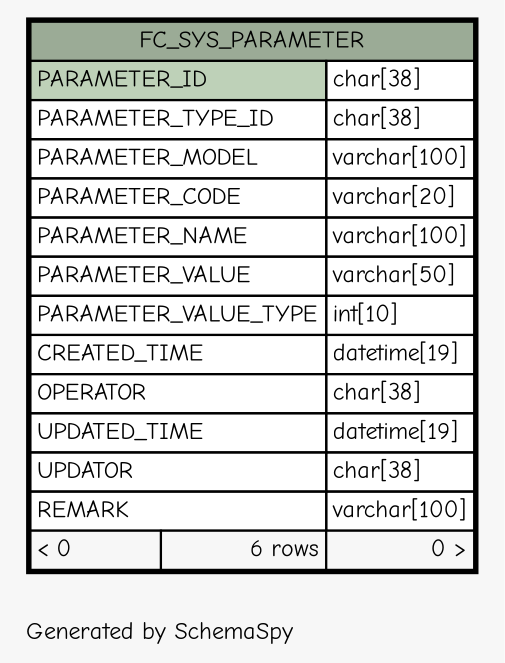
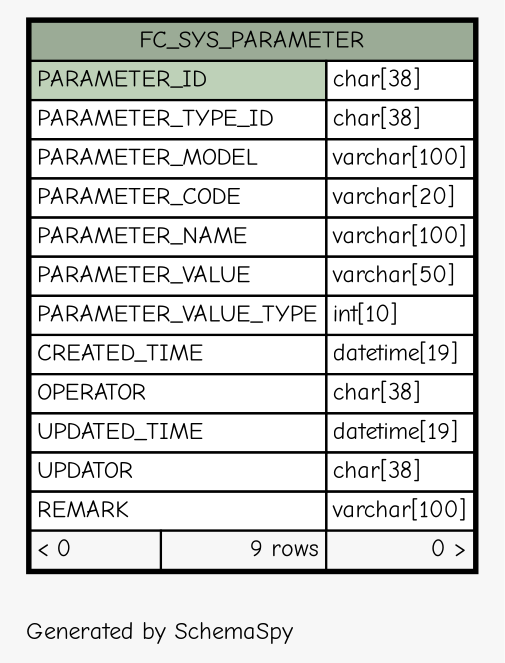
(285, 549) -> (285, 549)
